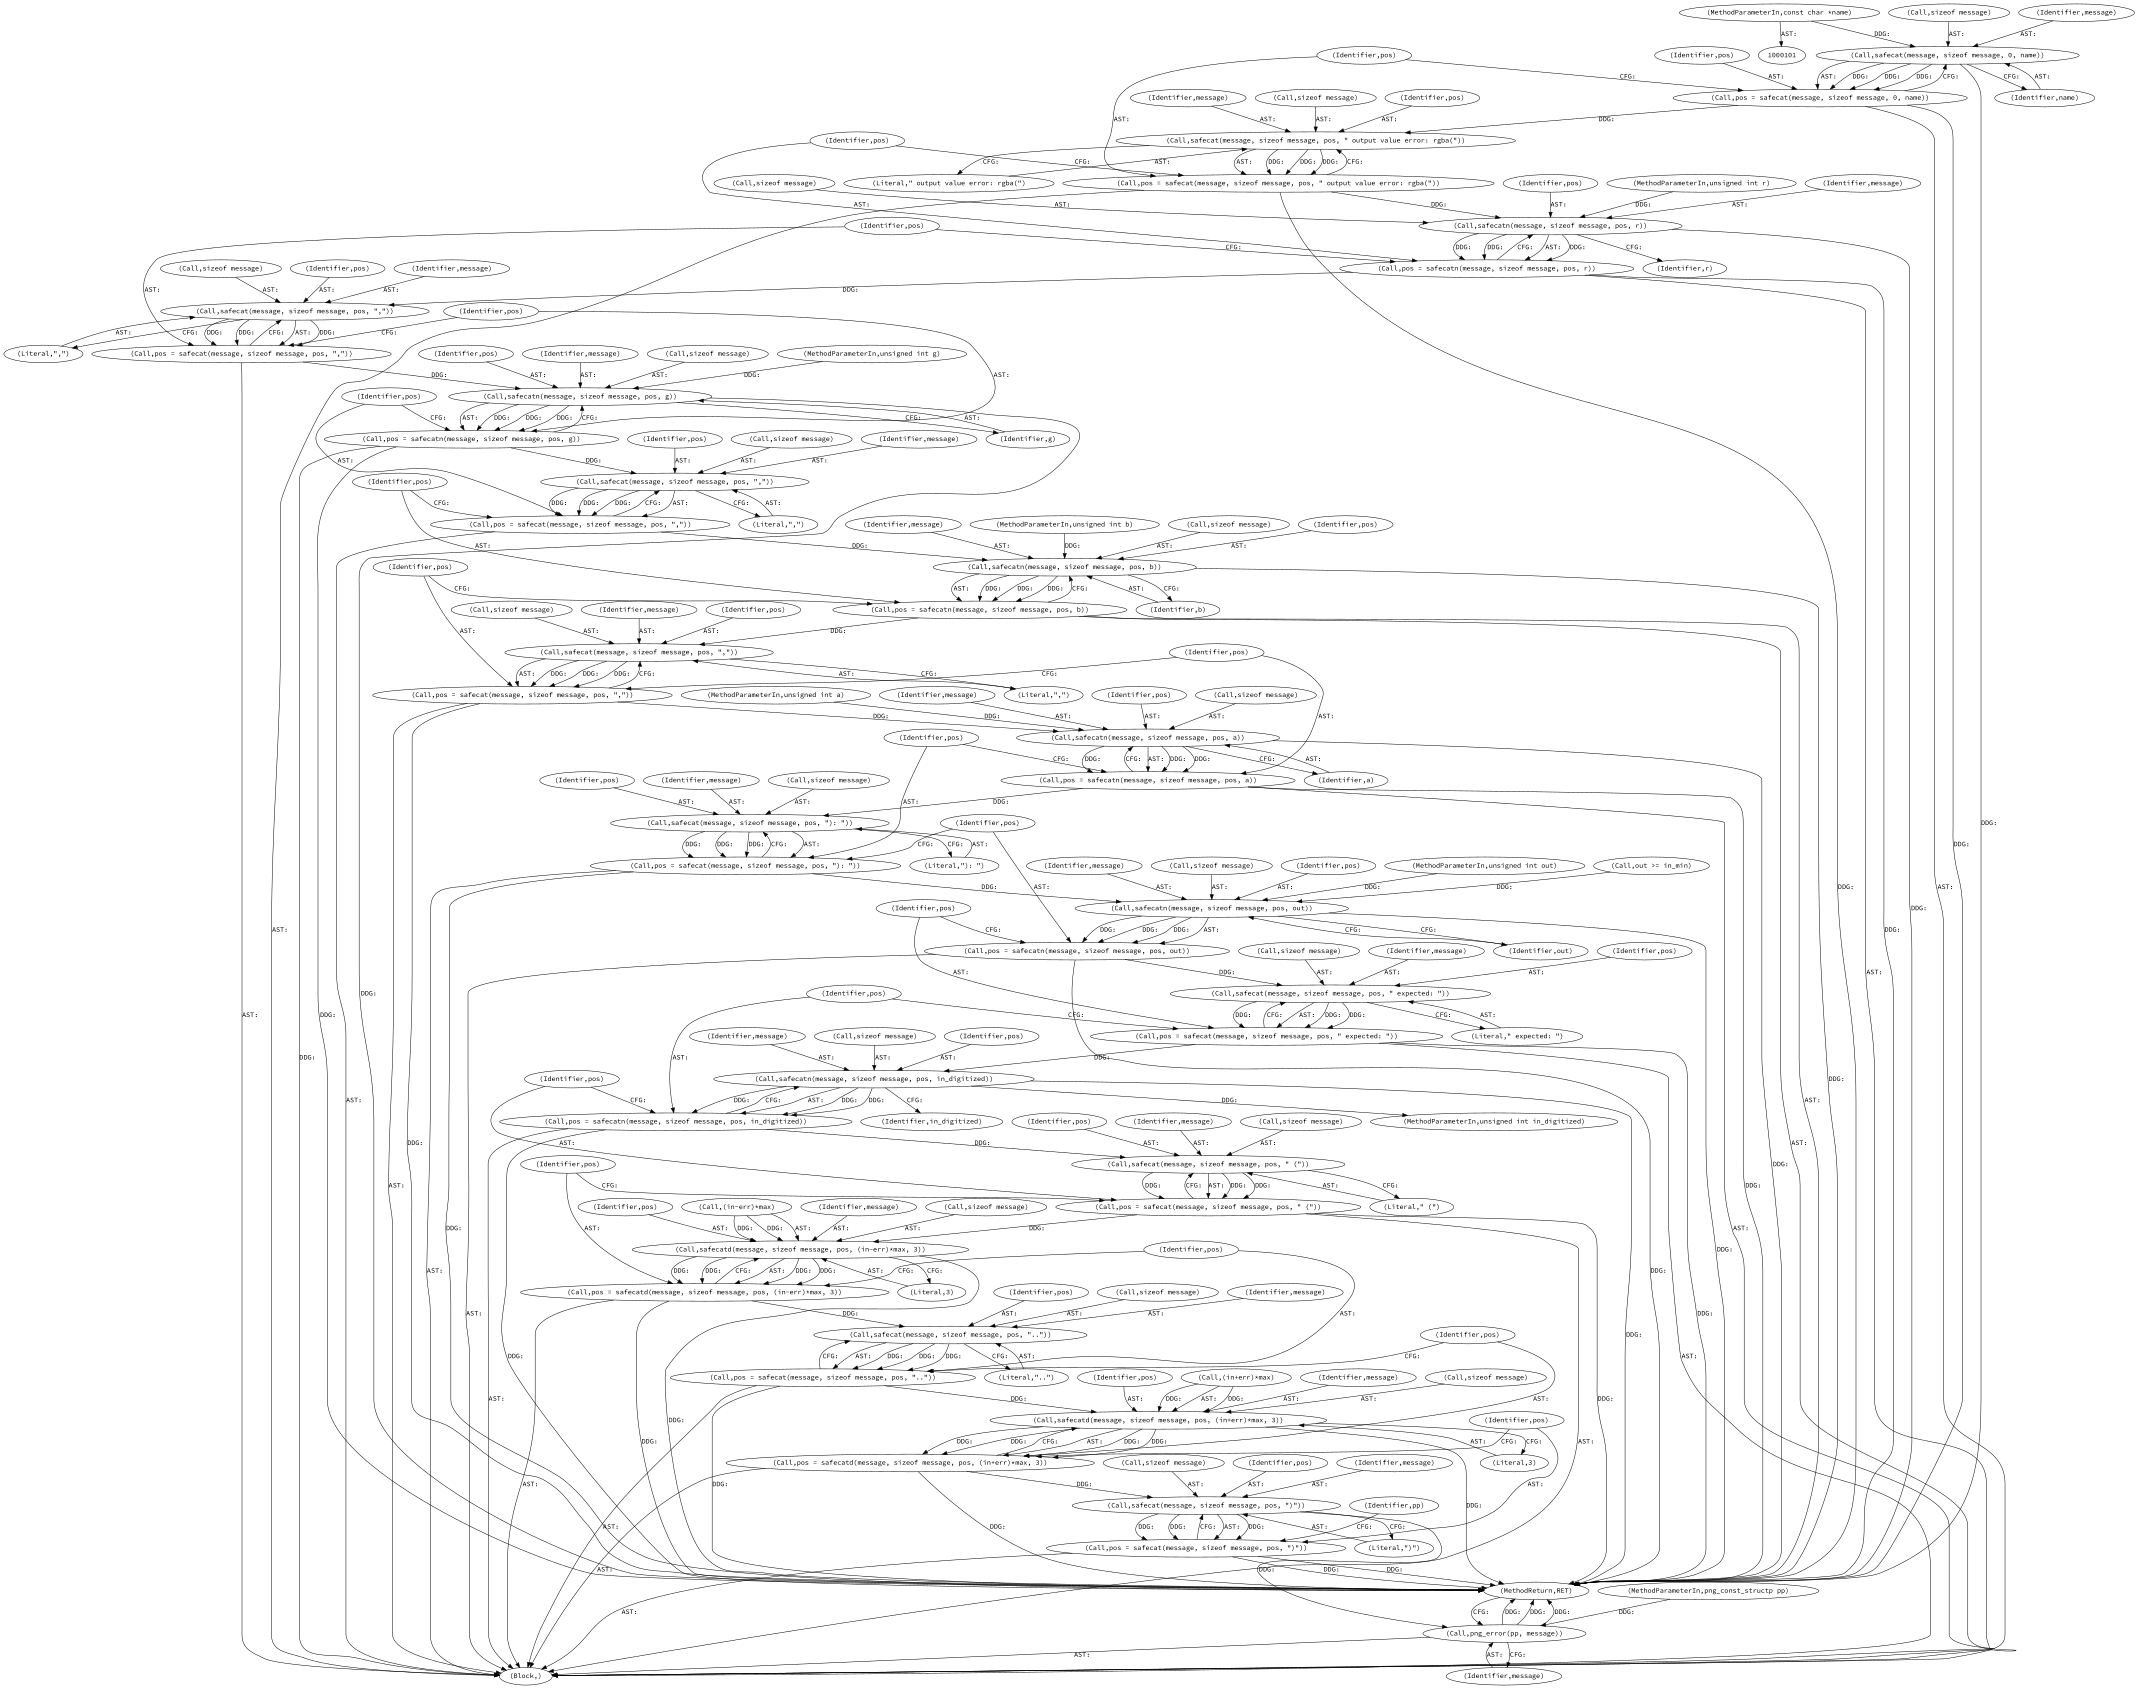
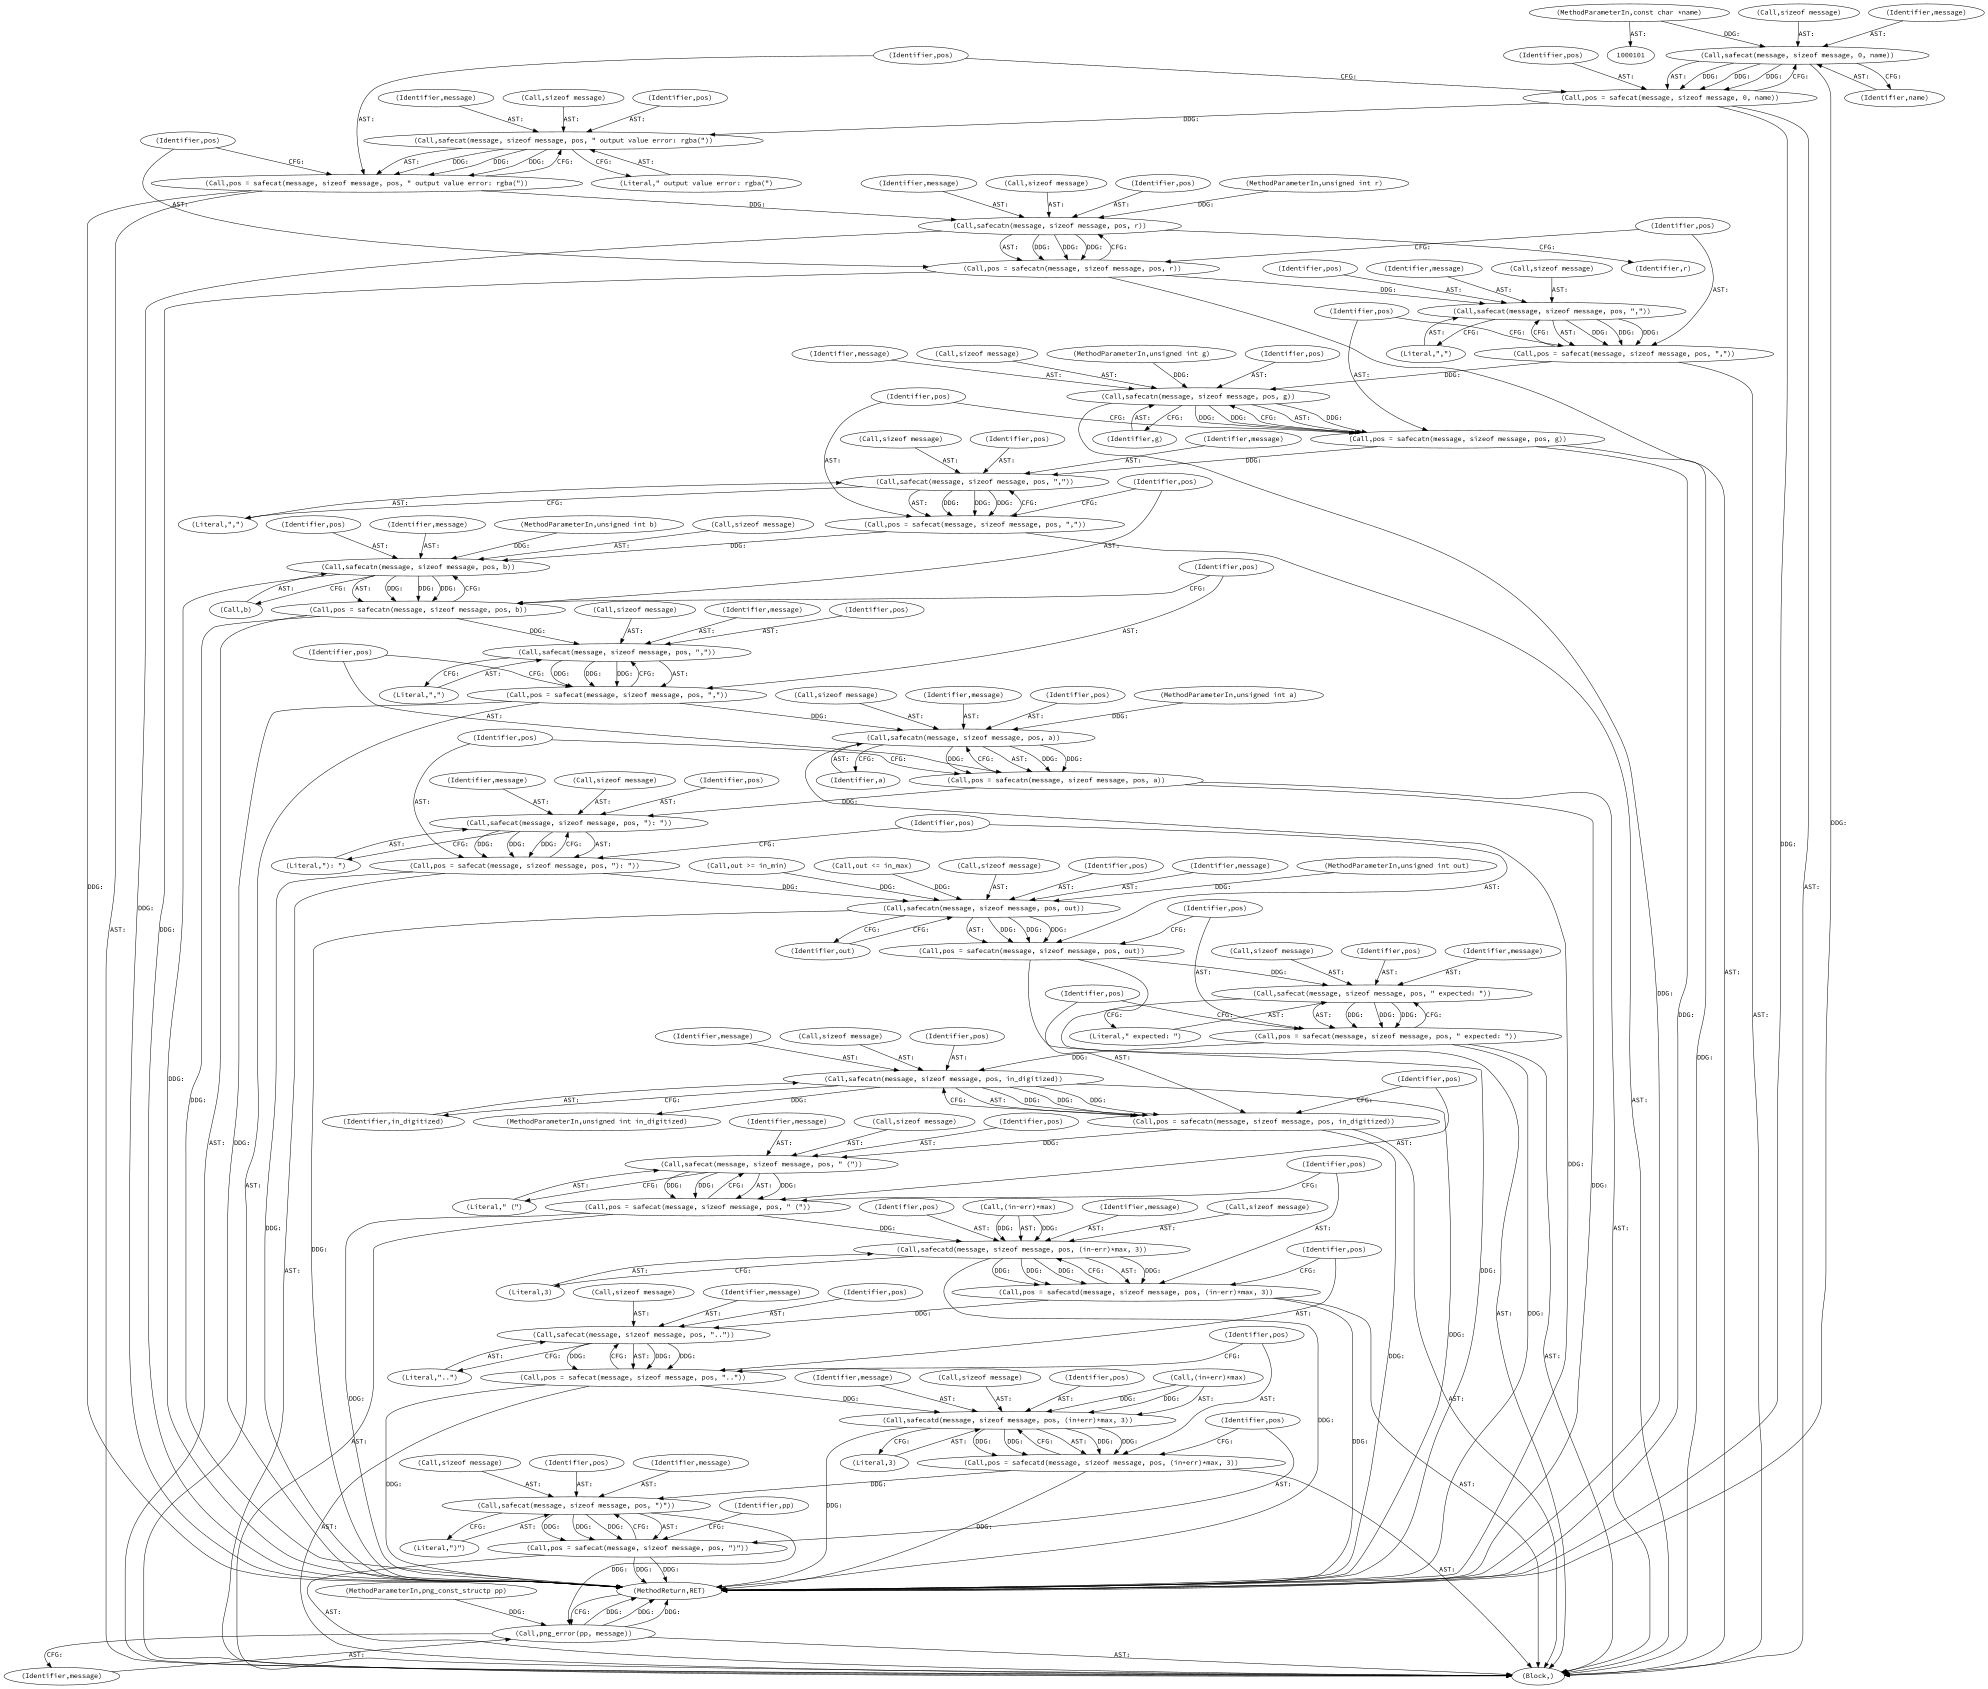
(1178, 610) -> (236, 610)
none -> (872, 866)
none -> (612, 1093)
(1815, 1100) -> (201, 1100)
